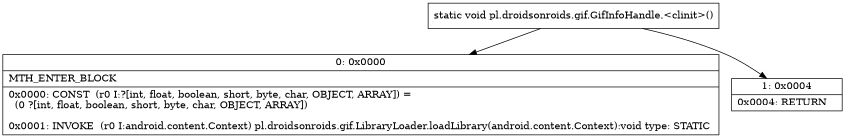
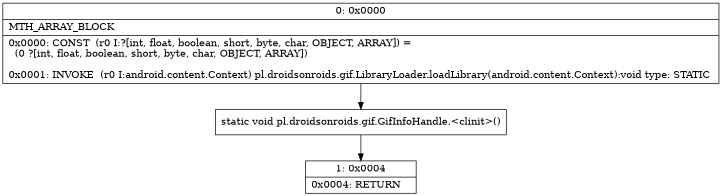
(508, 40) -> (361, 93)
(63, 79) -> (62, 27)
